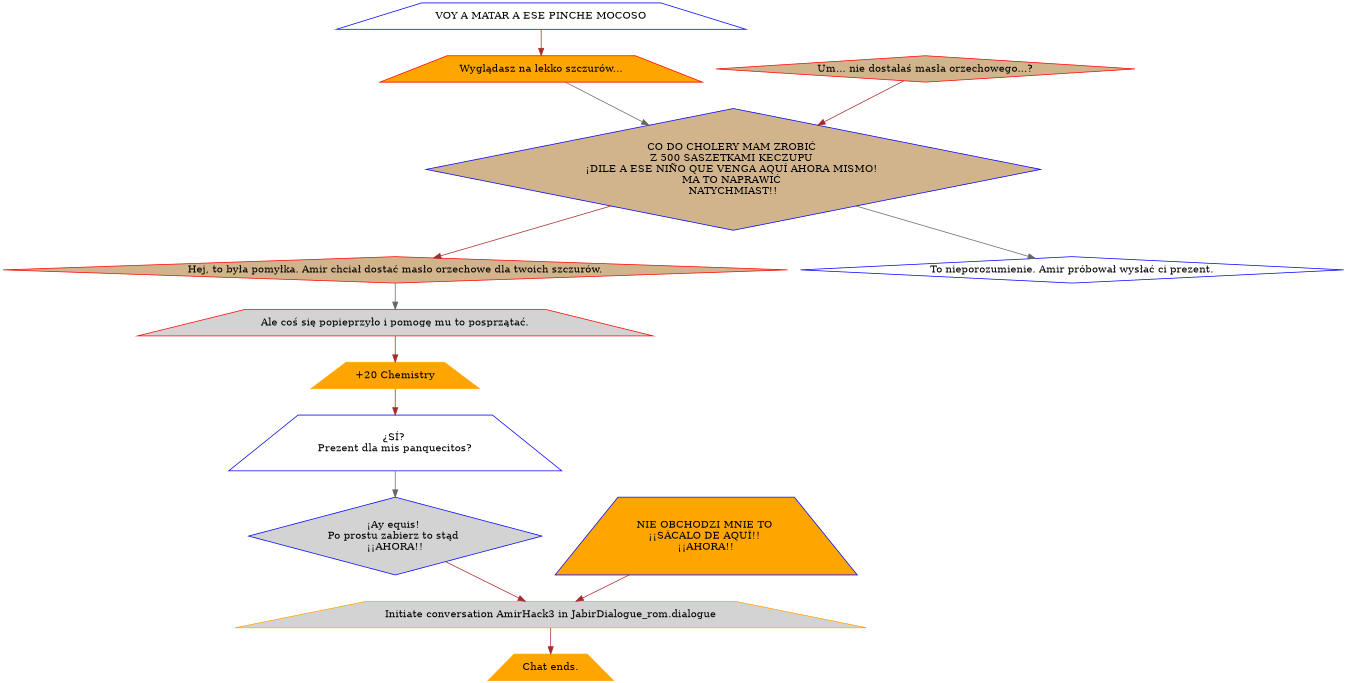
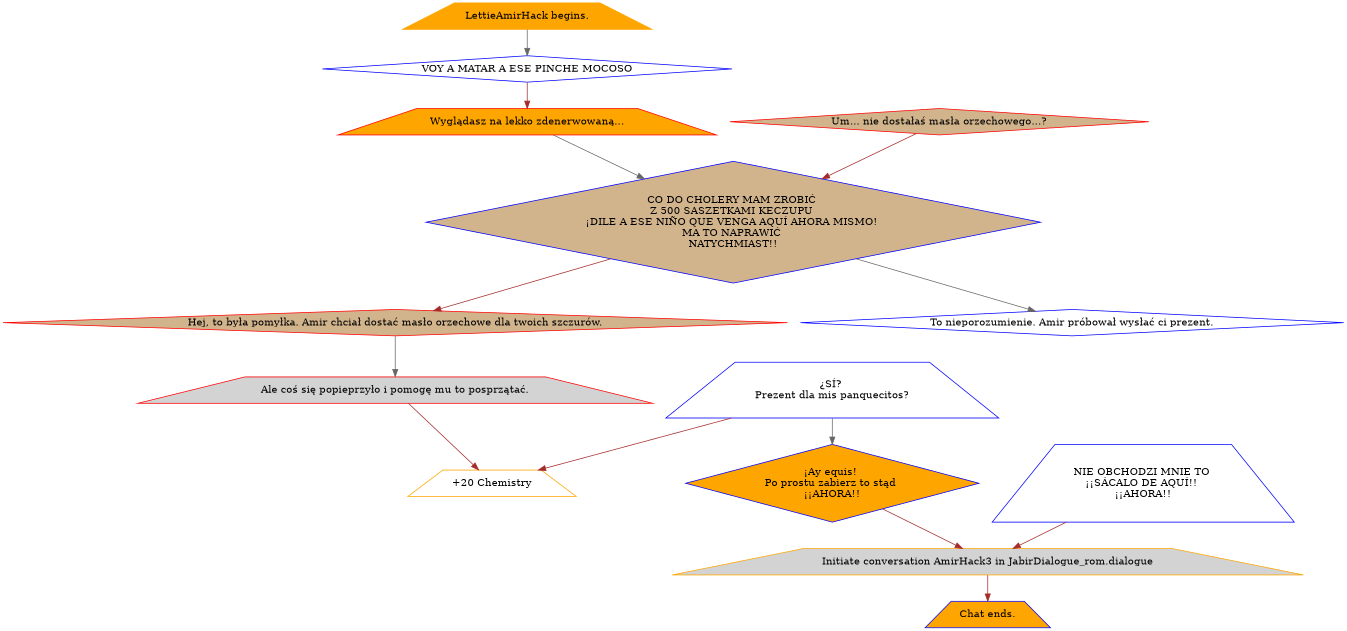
none -> (527, 16)
(541, 16) -> (527, 69)
(541, 69) -> (527, 122)
(395, 375) -> (492, 483)
(395, 398) -> (638, 443)
(395, 536) -> (832, 483)
(706, 536) -> (1143, 483)
(551, 667) -> (988, 615)
